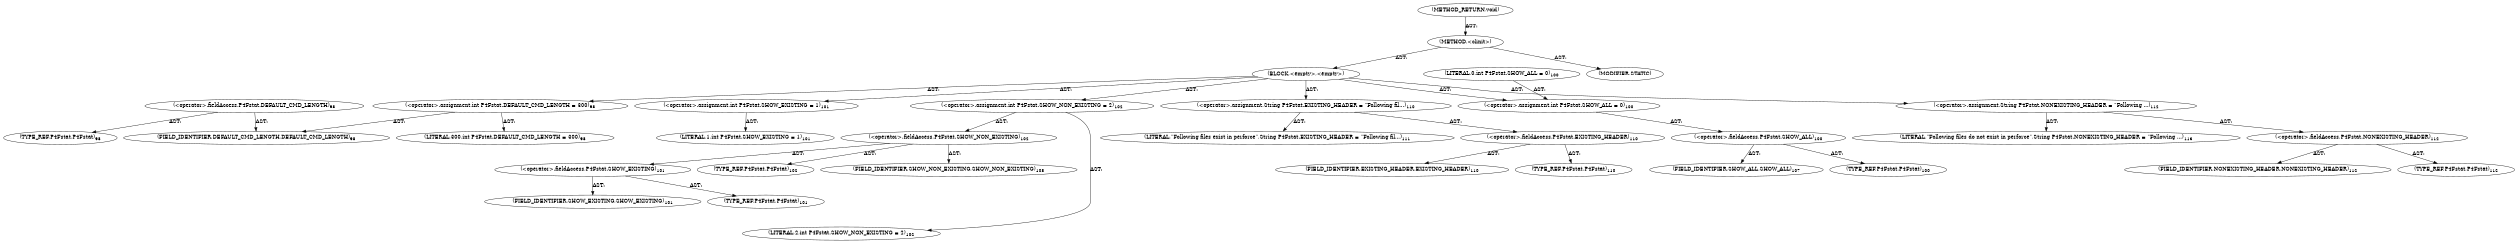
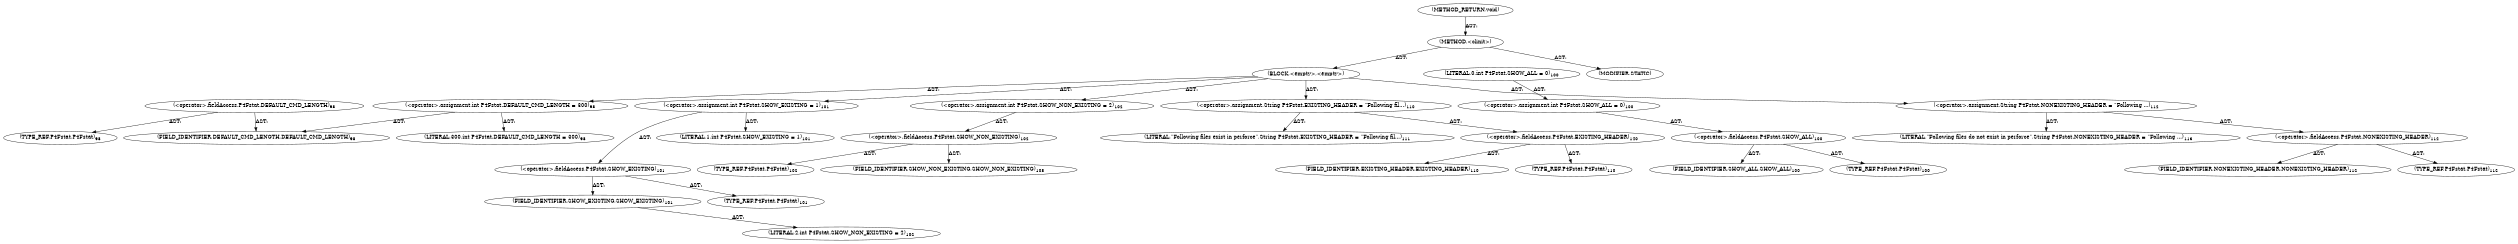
(1421, 90) -> none
(1634, 137) -> (1634, 137)
(772, 154) -> (647, 128)
(1796, 169) -> (1796, 169)
(1064, 216) -> (716, 217)
